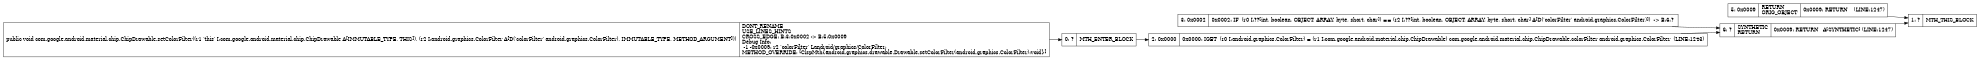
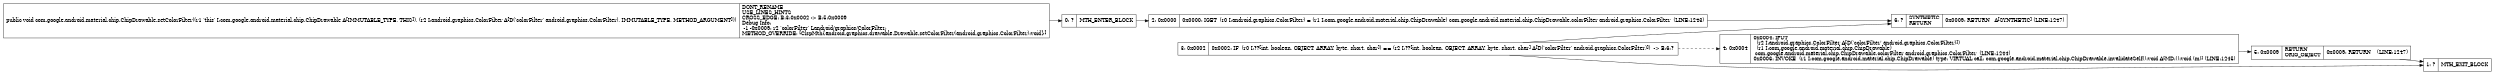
(1950, 20) -> (2465, 65)
(1900, 24) -> (1964, 70)
none -> (1979, 49)
